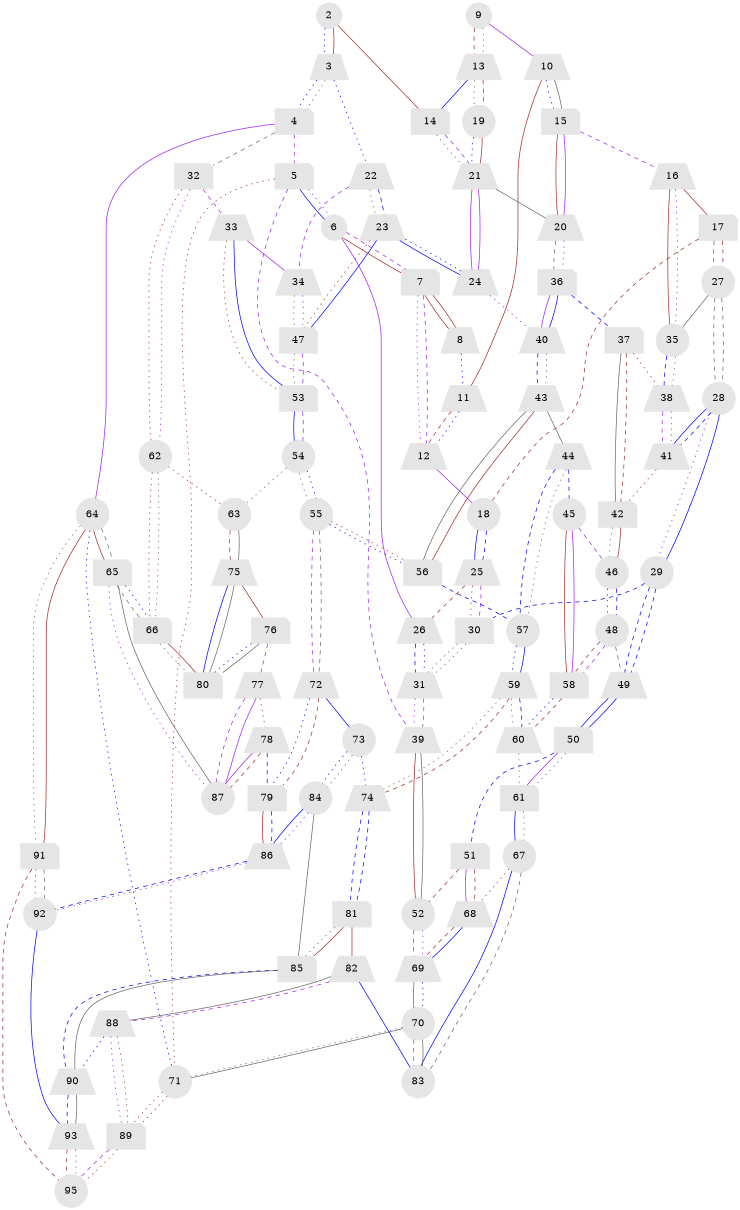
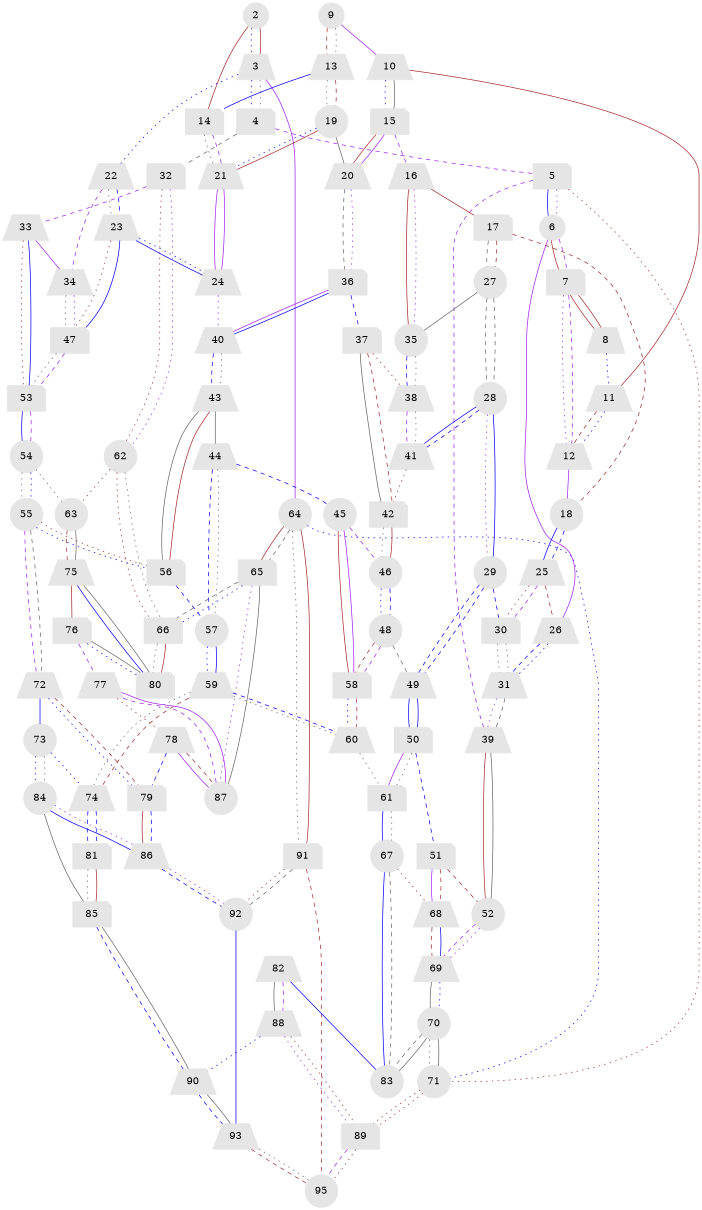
(522, 204) -> (340, 150)
(106, 256) -> (295, 286)
(352, 942) -> none
